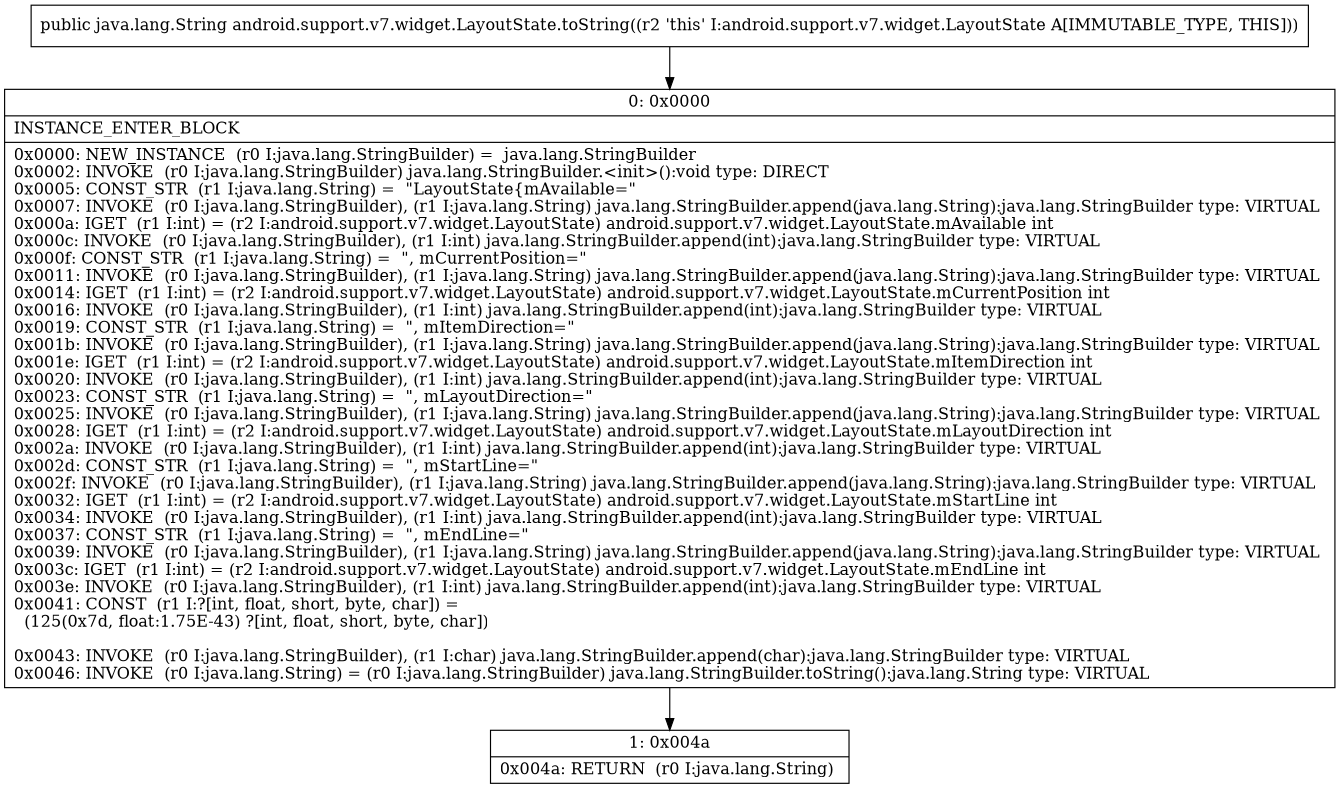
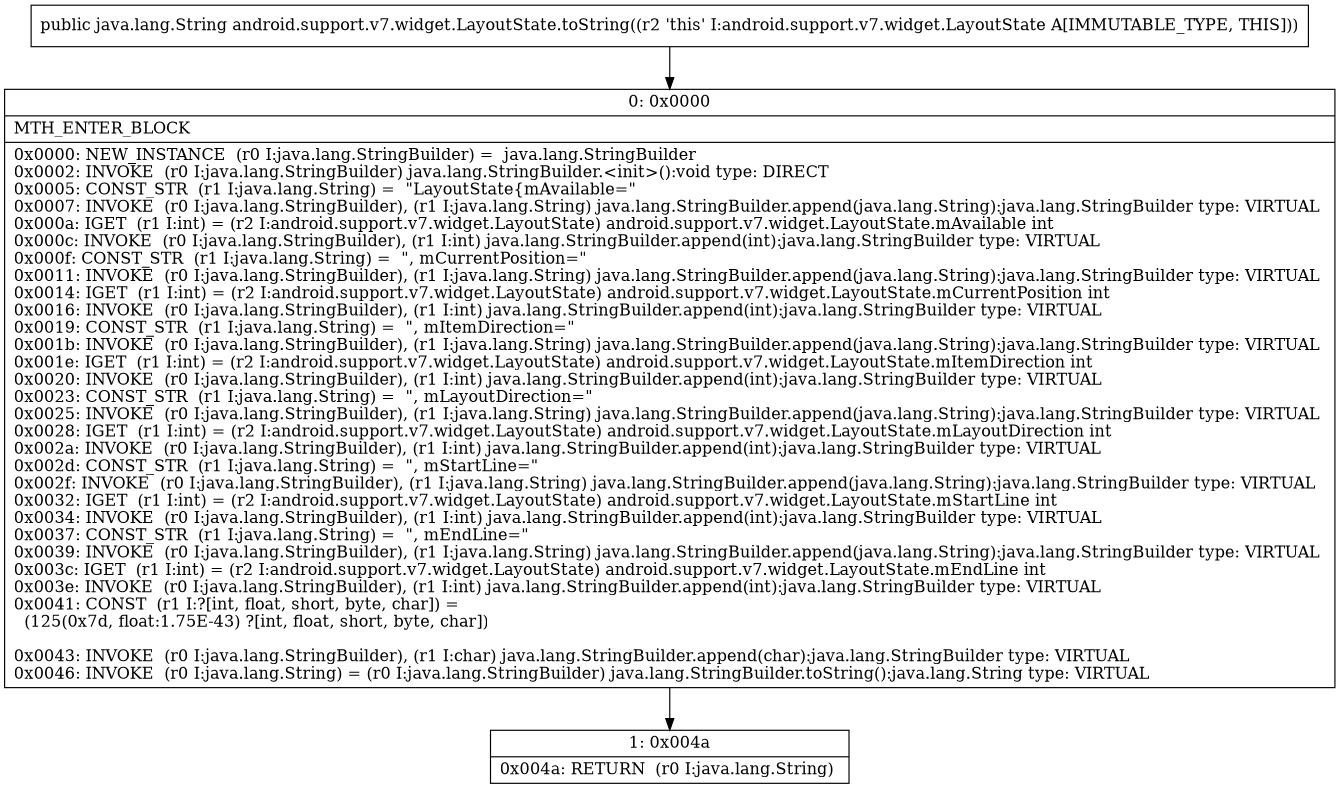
(127, 129) -> (103, 129)
